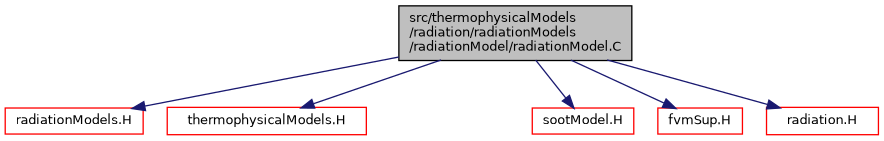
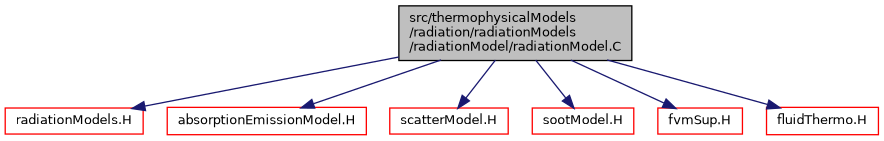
(267, 121) -> (267, 121)
none -> (449, 121)
(822, 121) -> (822, 121)
